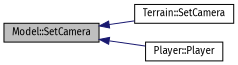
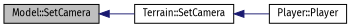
(127, 43) -> (256, 14)
